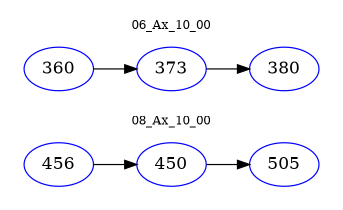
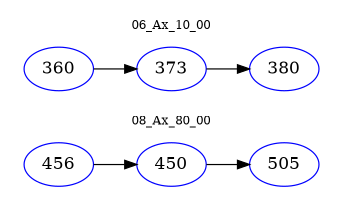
(172, 122) -> (172, 122)
